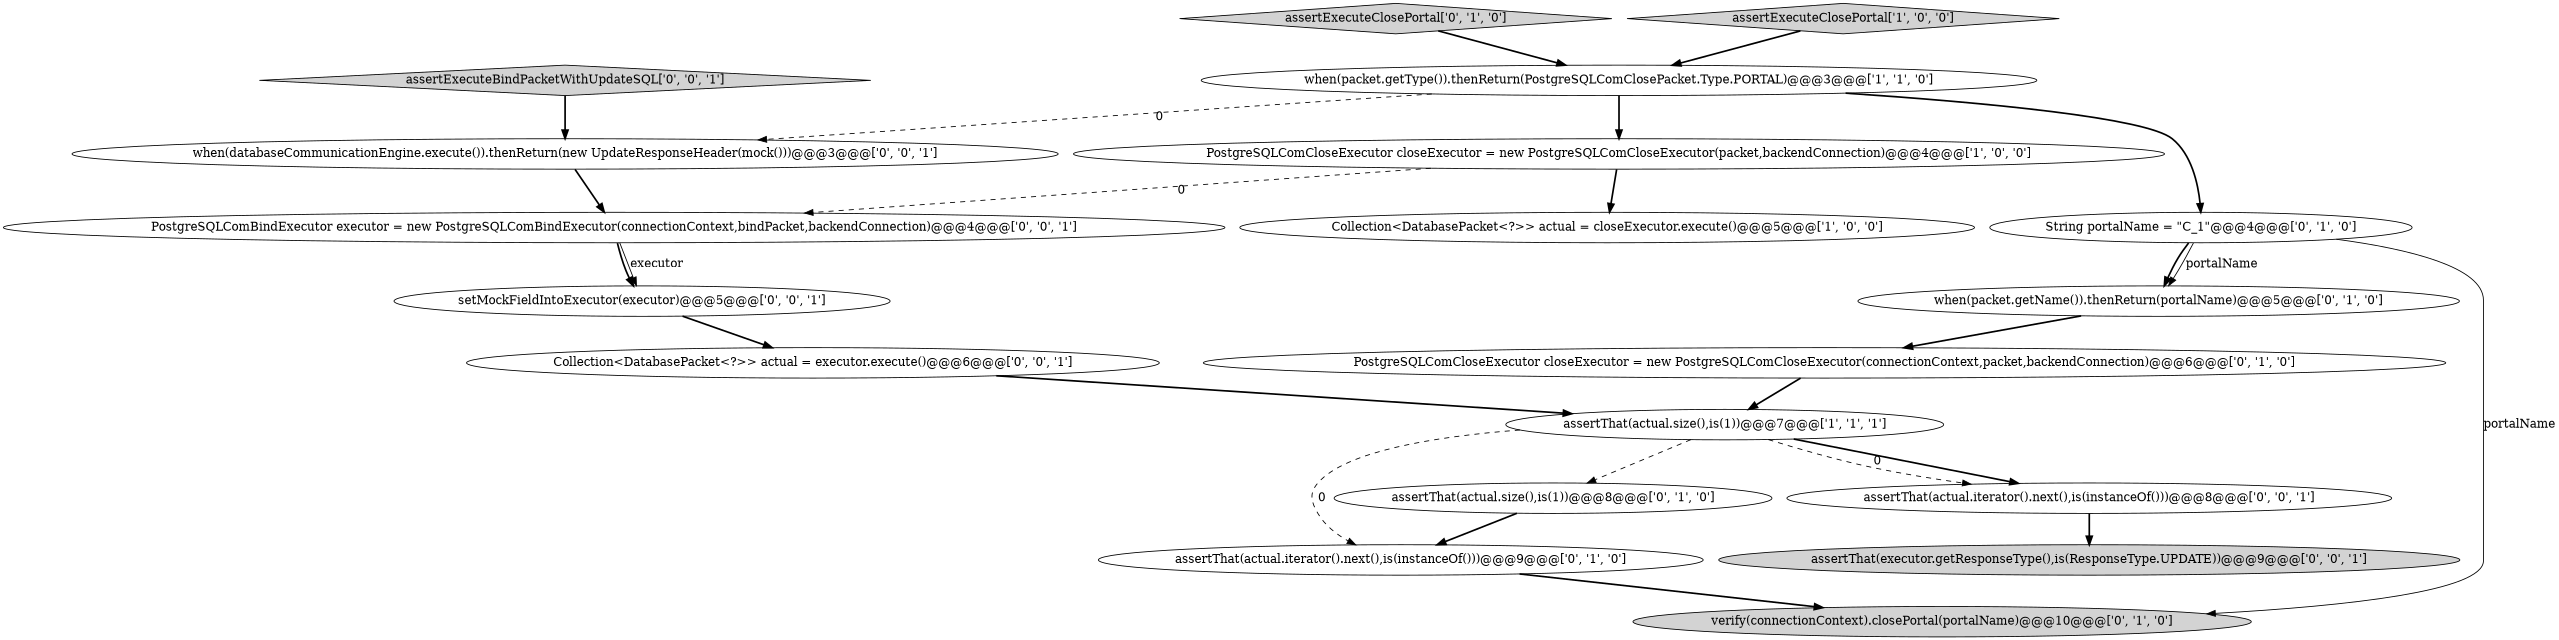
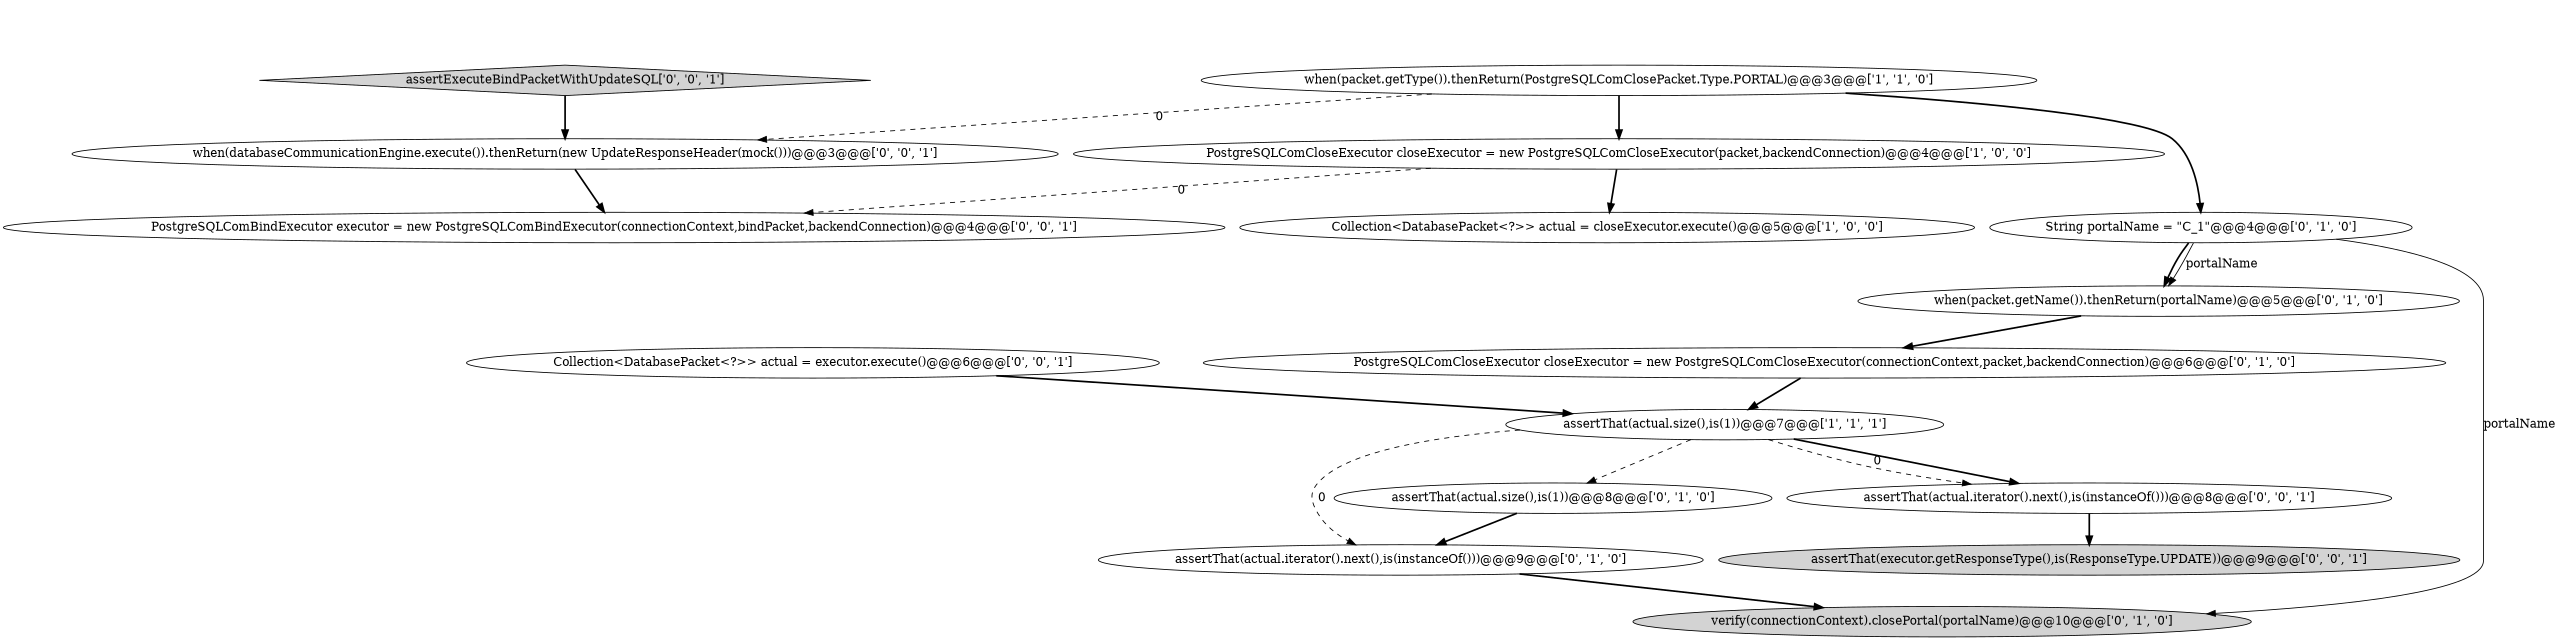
(1396, 19) -> none
(1843, 19) -> none
(642, 301) -> none
